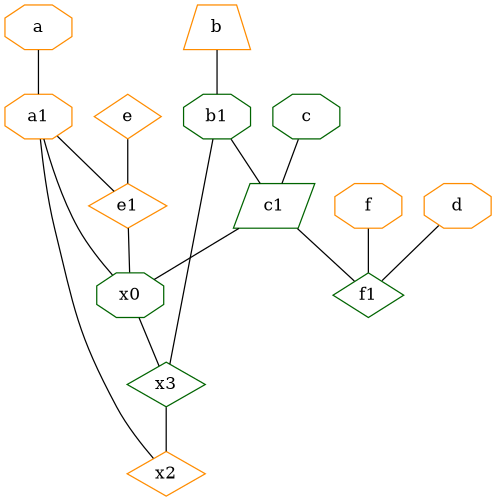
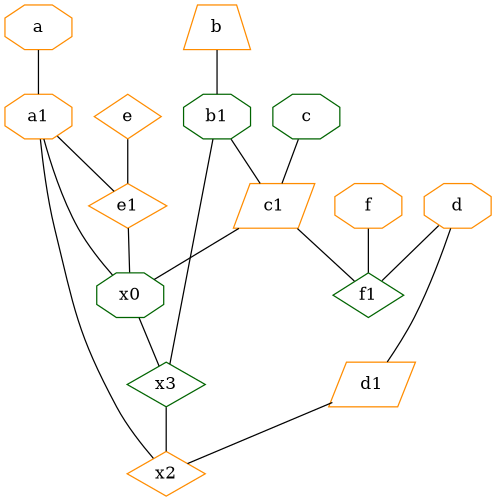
(274, 206) -> (274, 206)
none -> (372, 384)
